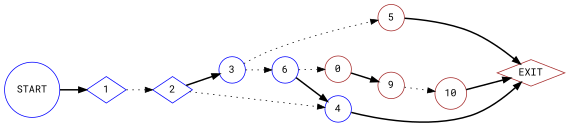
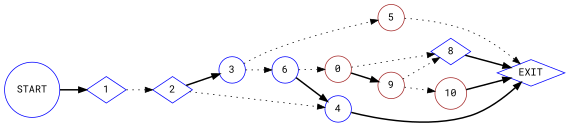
(463, 29) -> (463, 29)
none -> (451, 52)
(531, 73) -> (531, 73)
